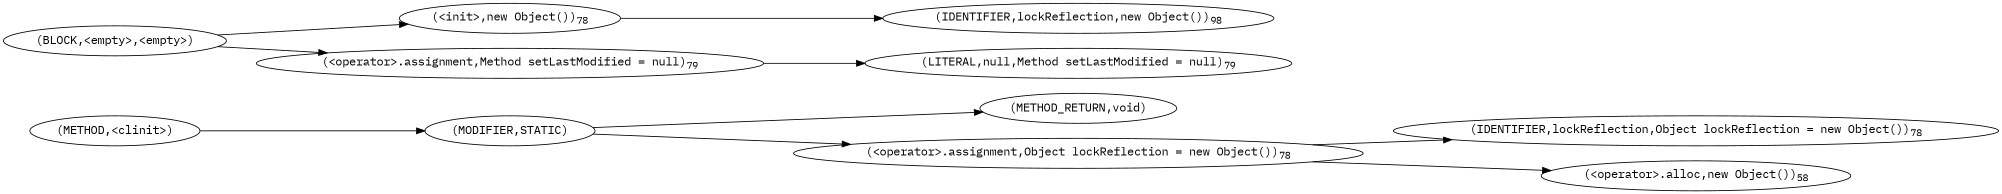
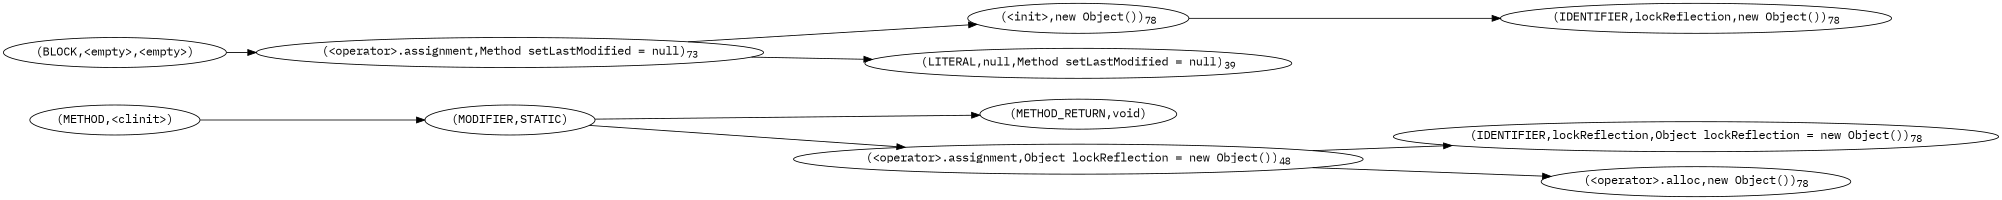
(1216, 17) -> (1834, 17)
(309, 30) -> (828, 33)
(692, 62) -> (692, 51)
(1230, 62) -> (1230, 62)
(1285, 152) -> (1285, 158)
(1803, 175) -> (1803, 180)
